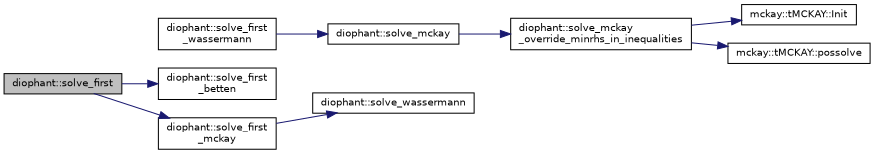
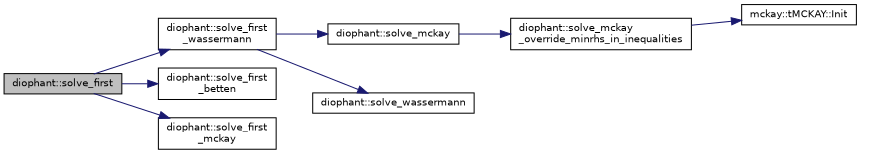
(799, 53) -> none
none -> (127, 63)
(302, 119) -> (308, 69)
